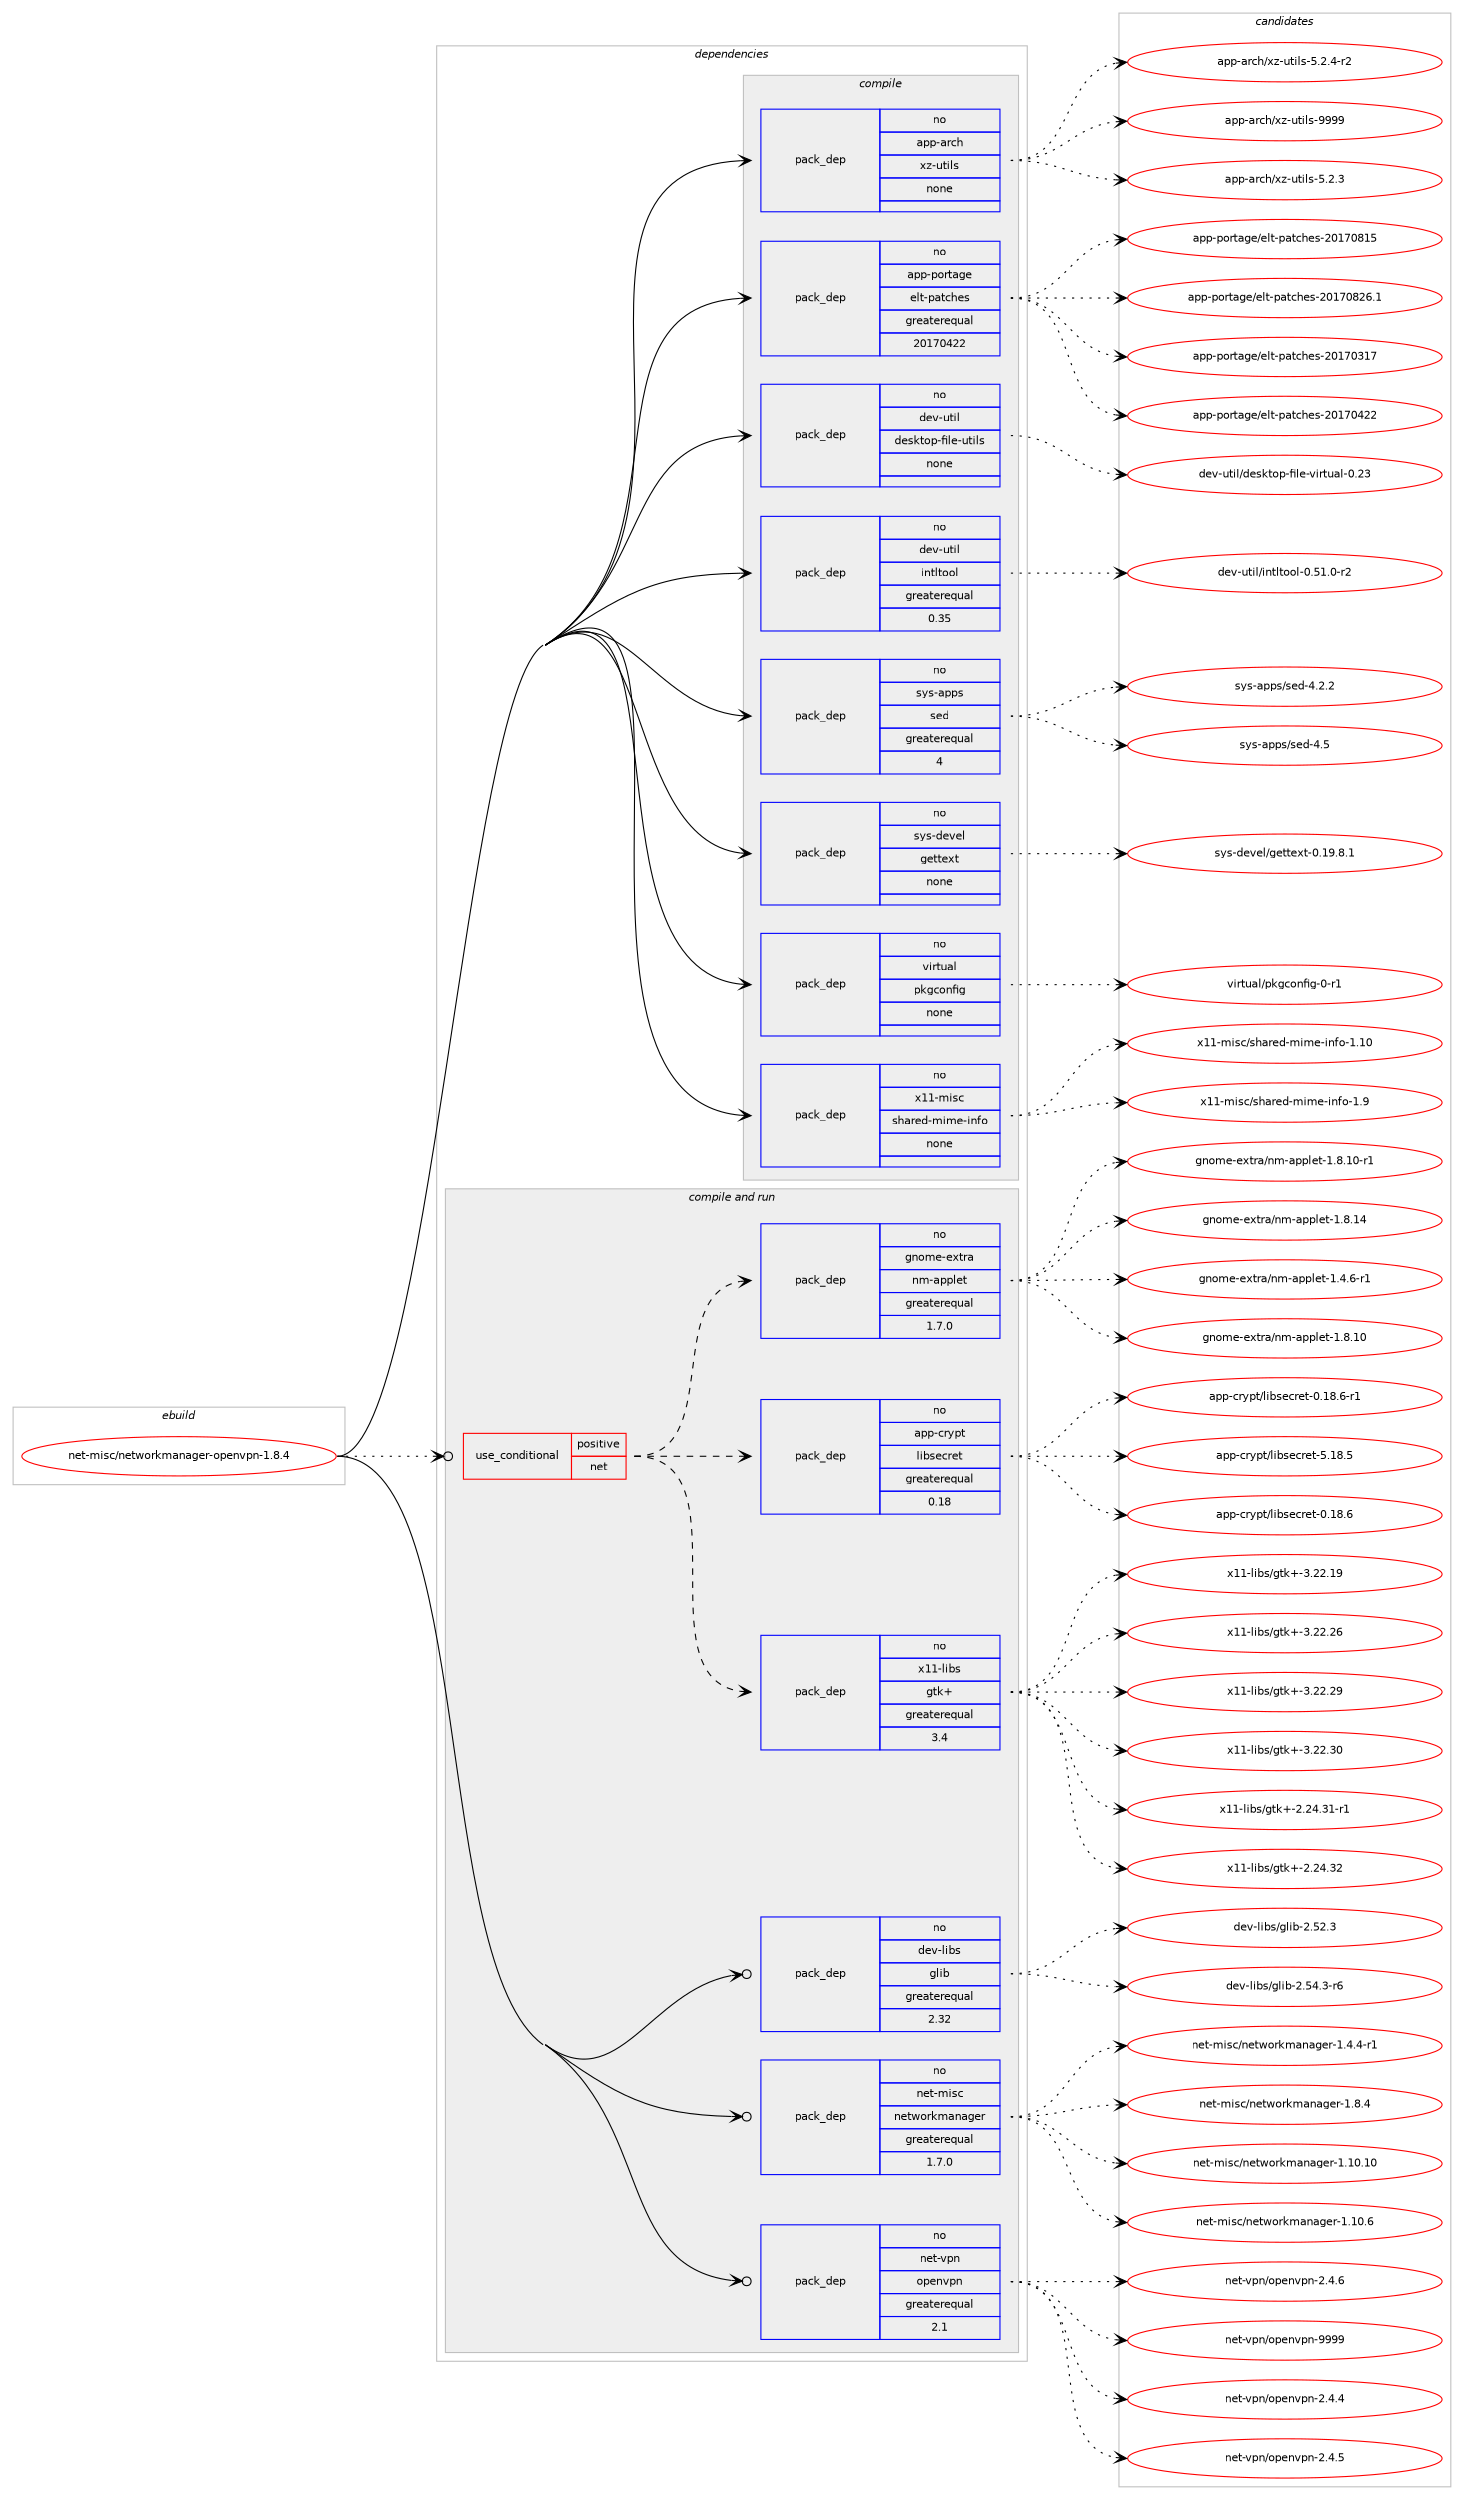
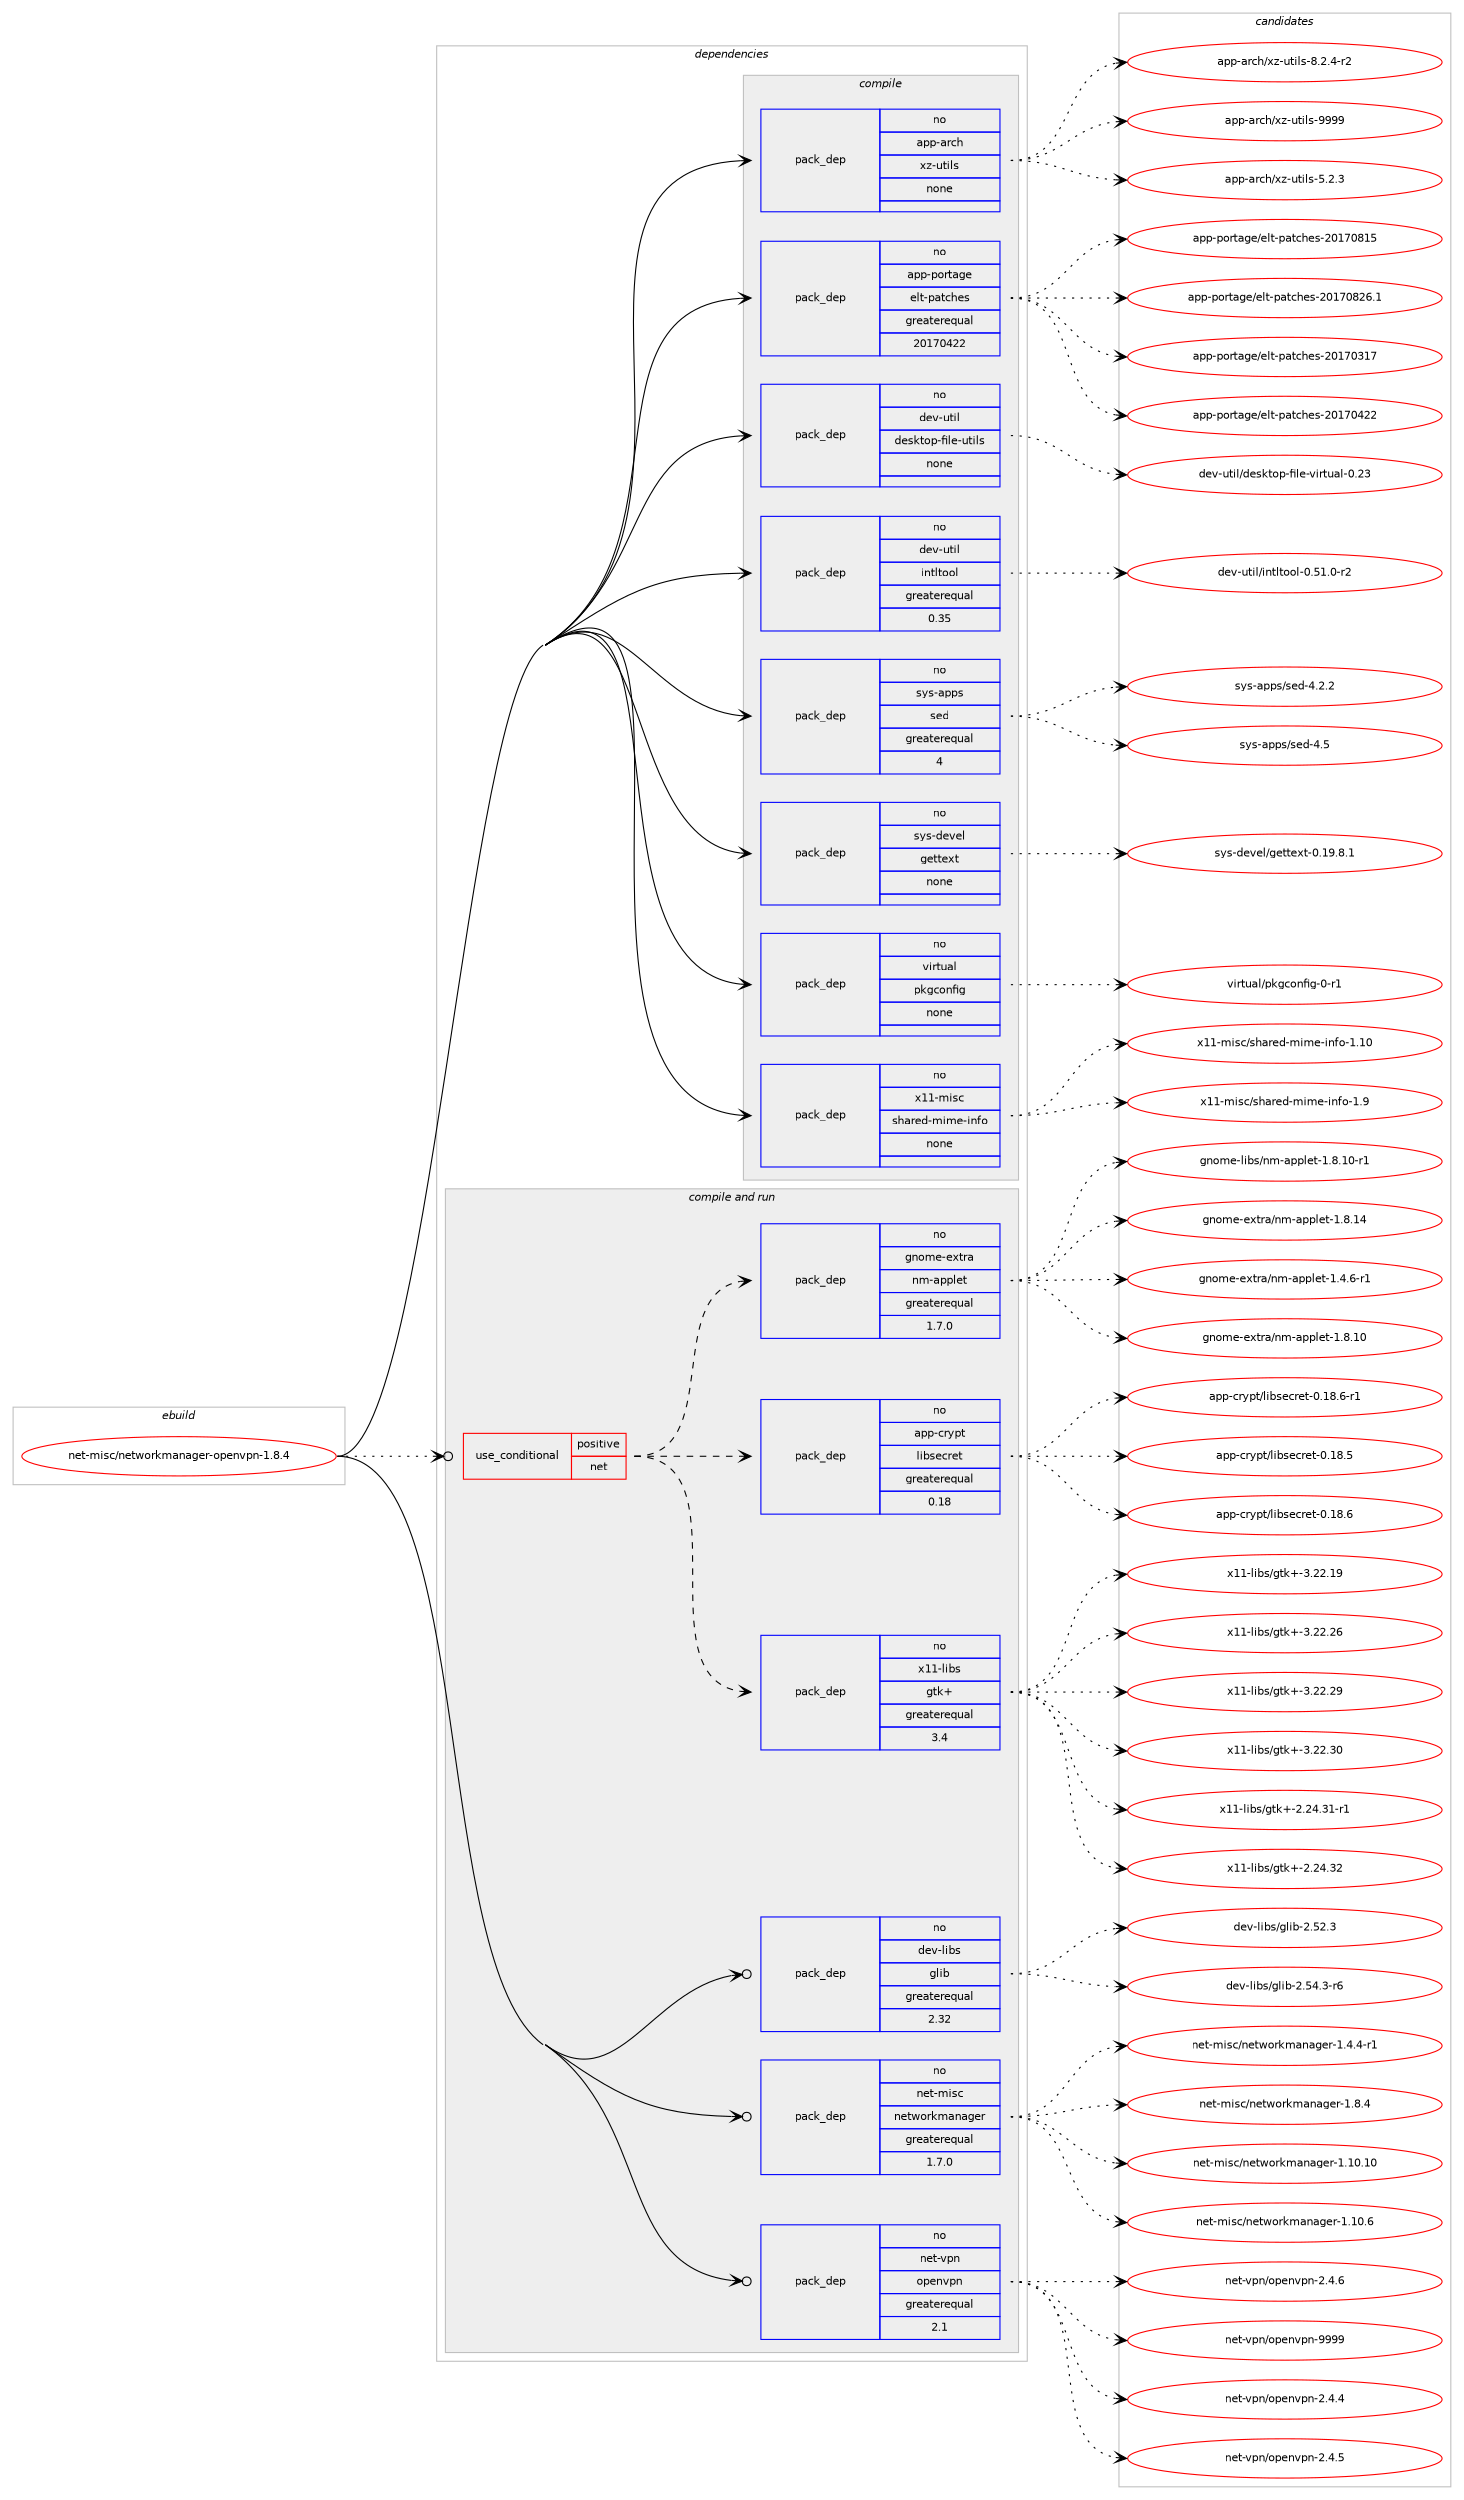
(1285, 62) -> (1285, 62)
(1285, 1162) -> (1285, 1162)
(1285, 1456) -> (1285, 1456)
